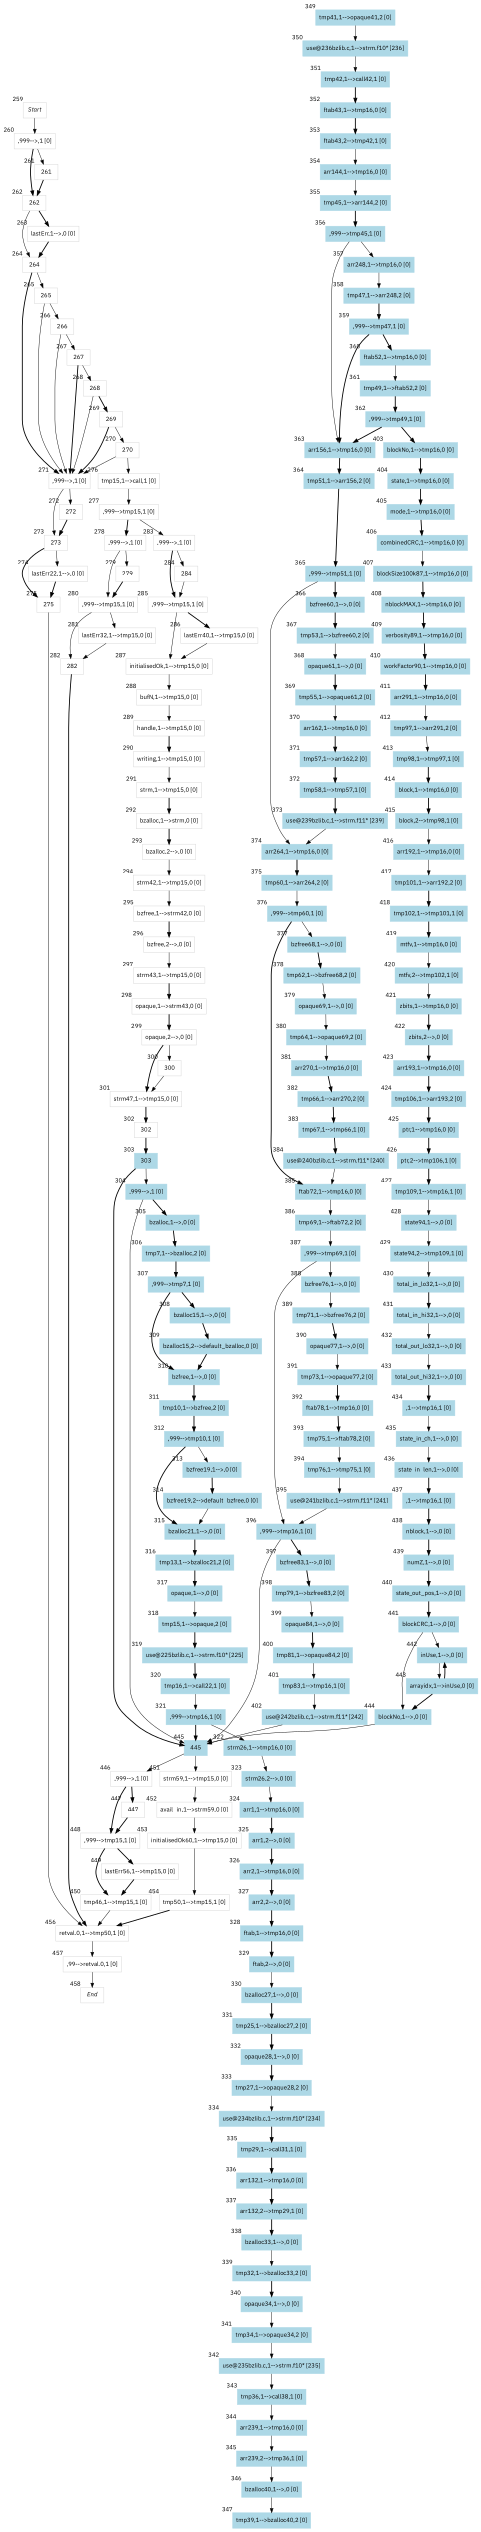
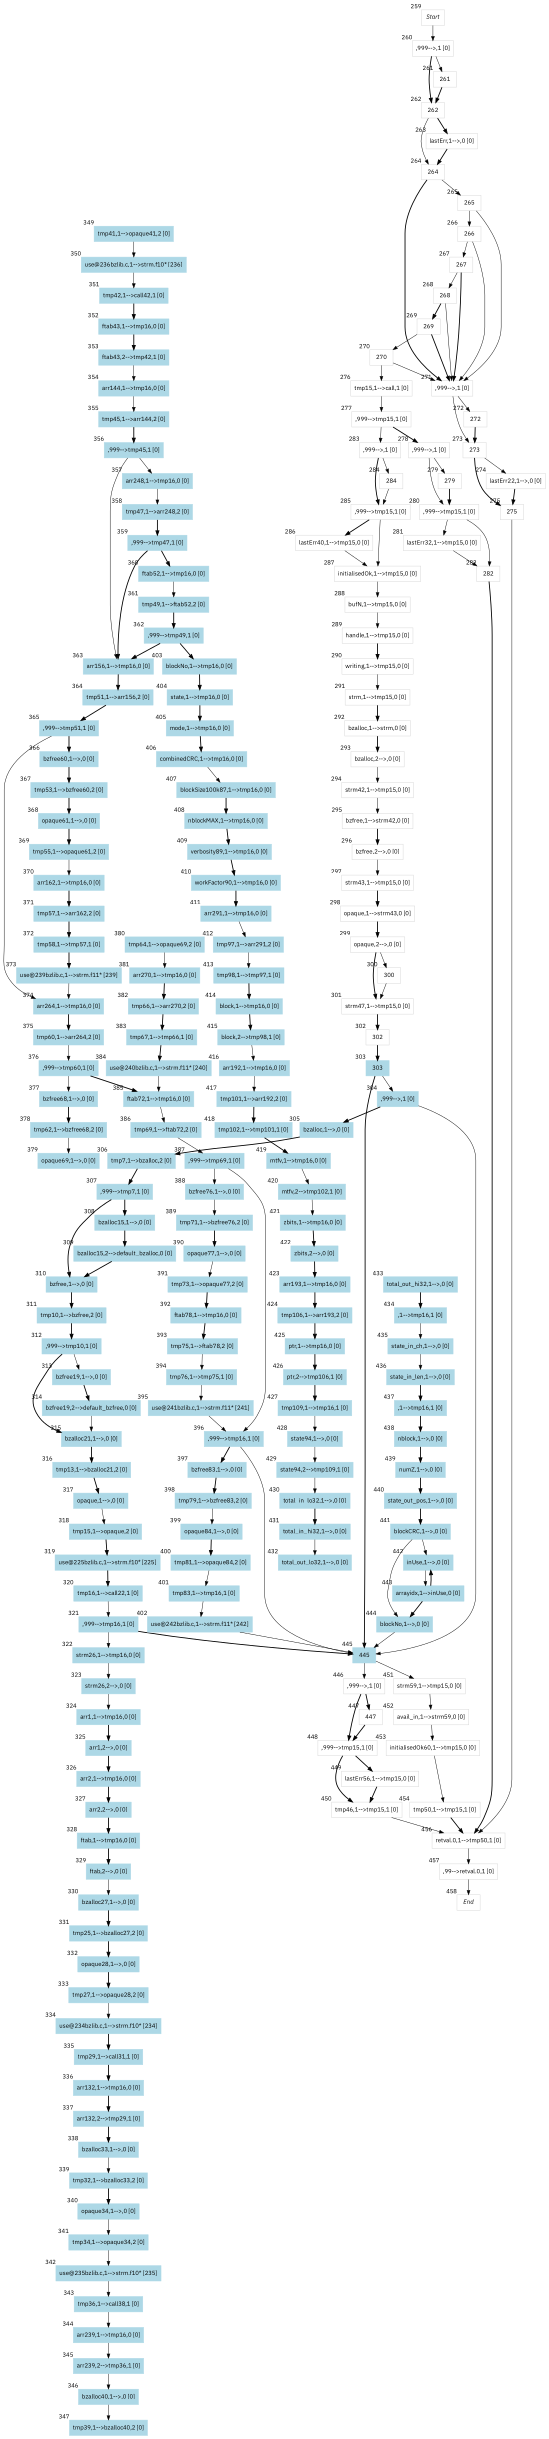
(335, 649) -> (69, 803)
(326, 1020) -> none
(429, 1360) -> none
